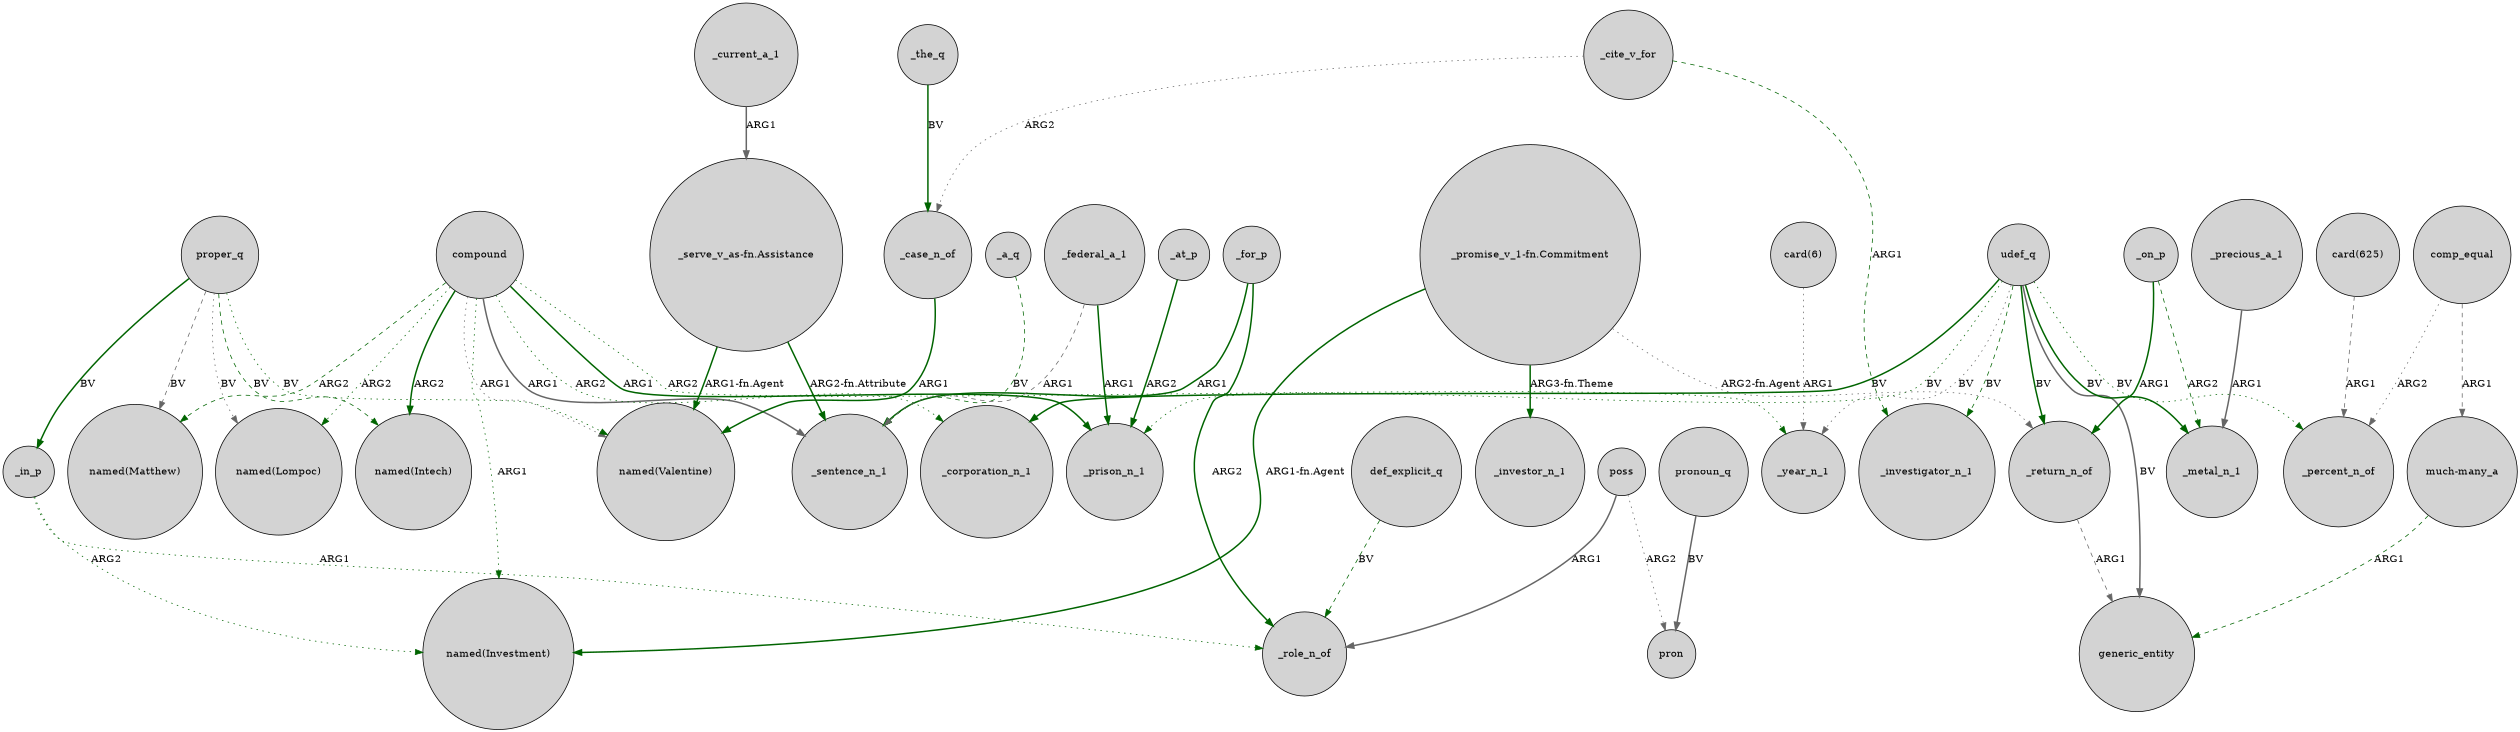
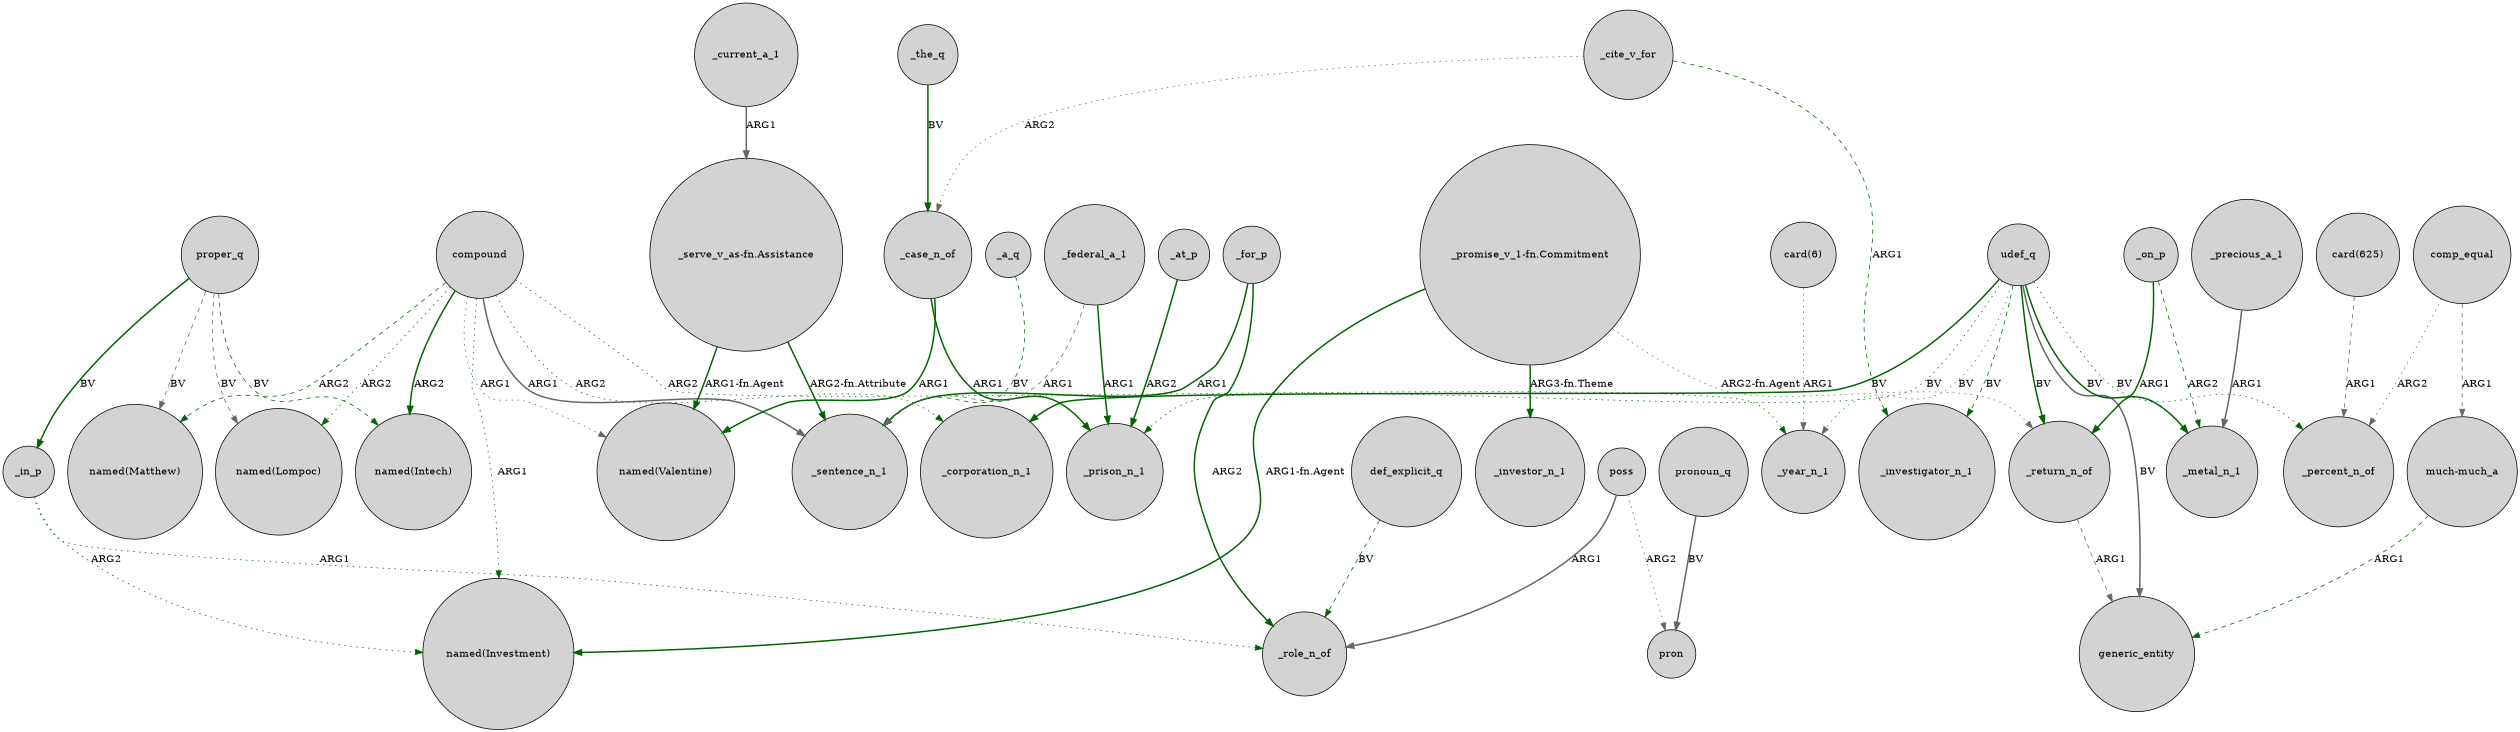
(214, 357) -> (214, 357)
(657, 395) -> (969, 385)
(387, 399) -> none
(2462, 472) -> (2462, 472)
